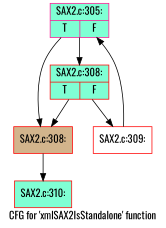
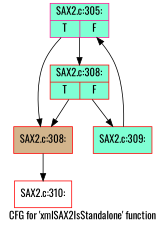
(123, 140) -> (123, 140)
(43, 194) -> (43, 194)
